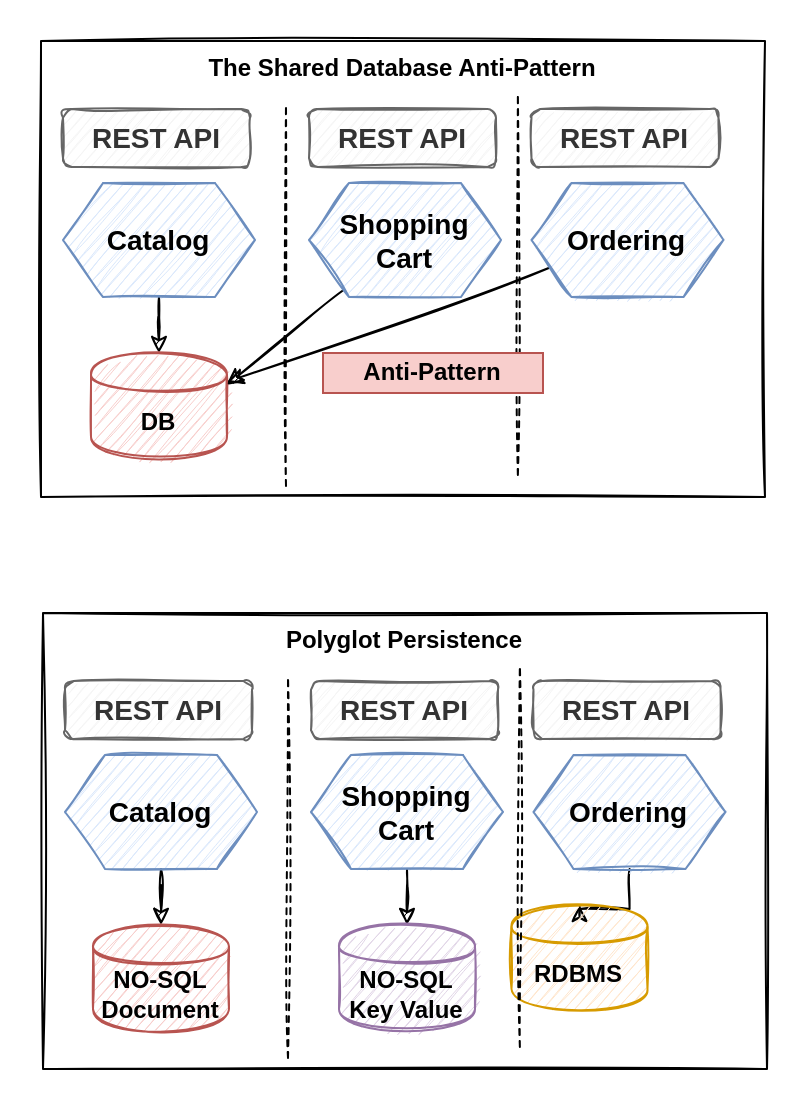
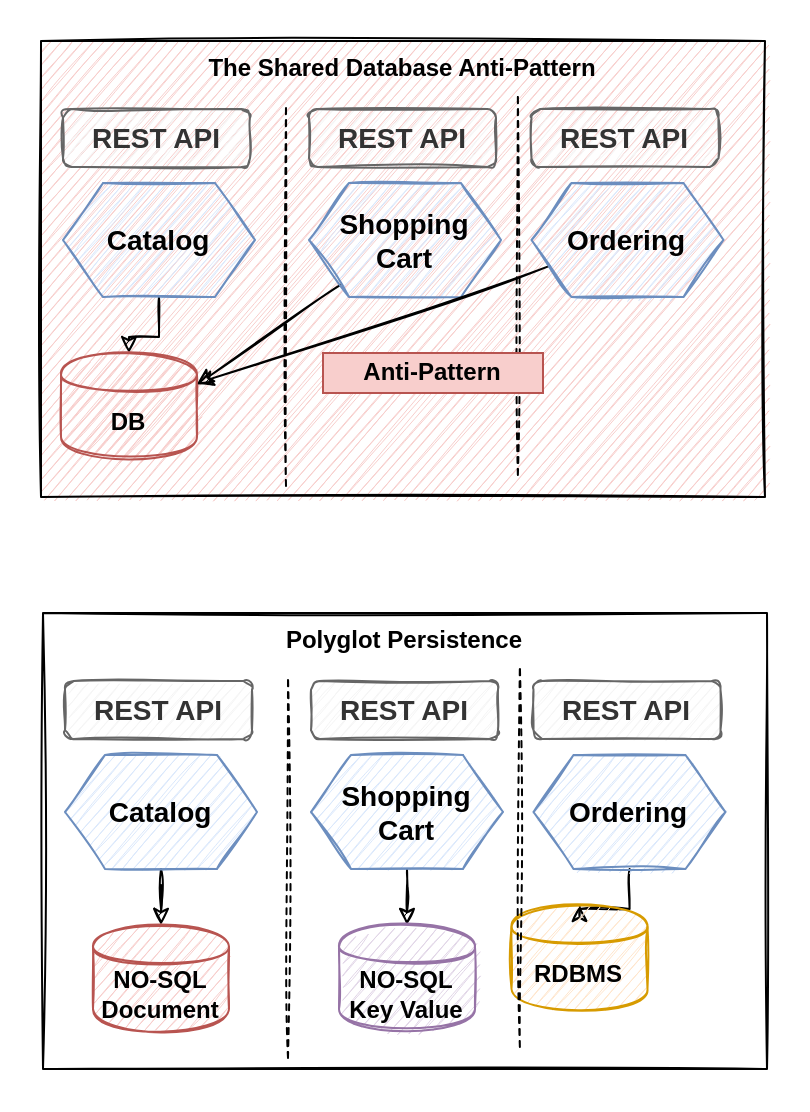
(403, 69) -> (403, 69)
(159, 406) -> (129, 406)
